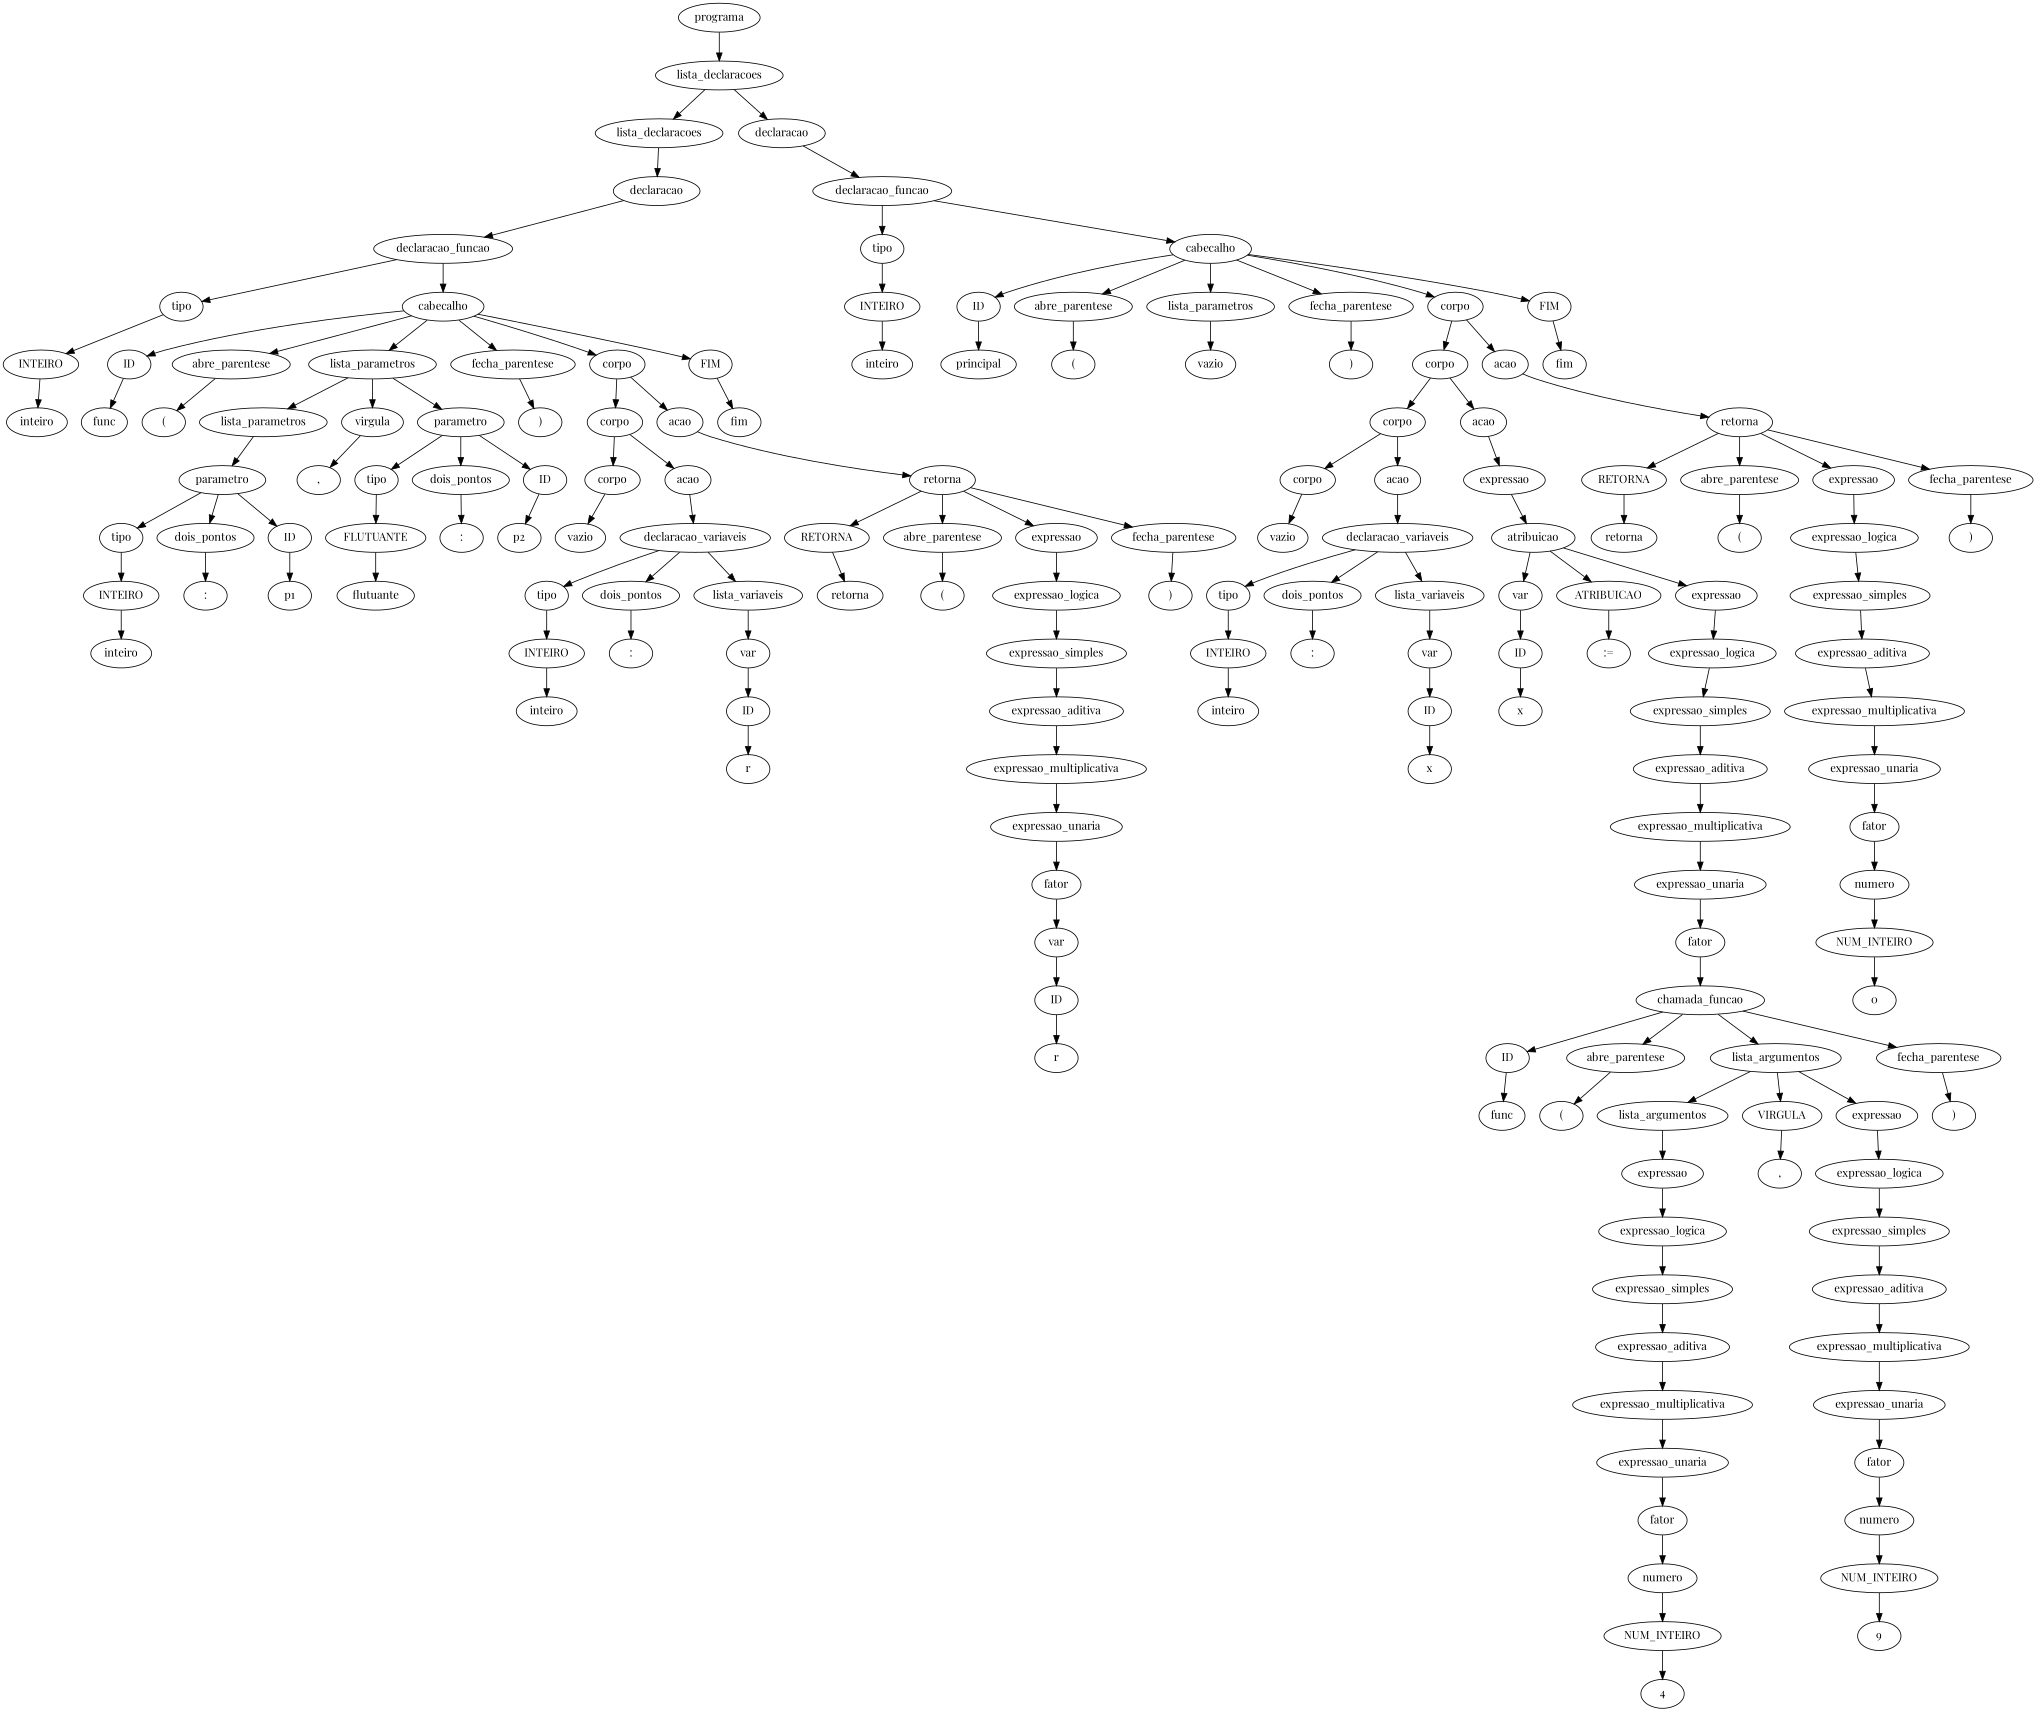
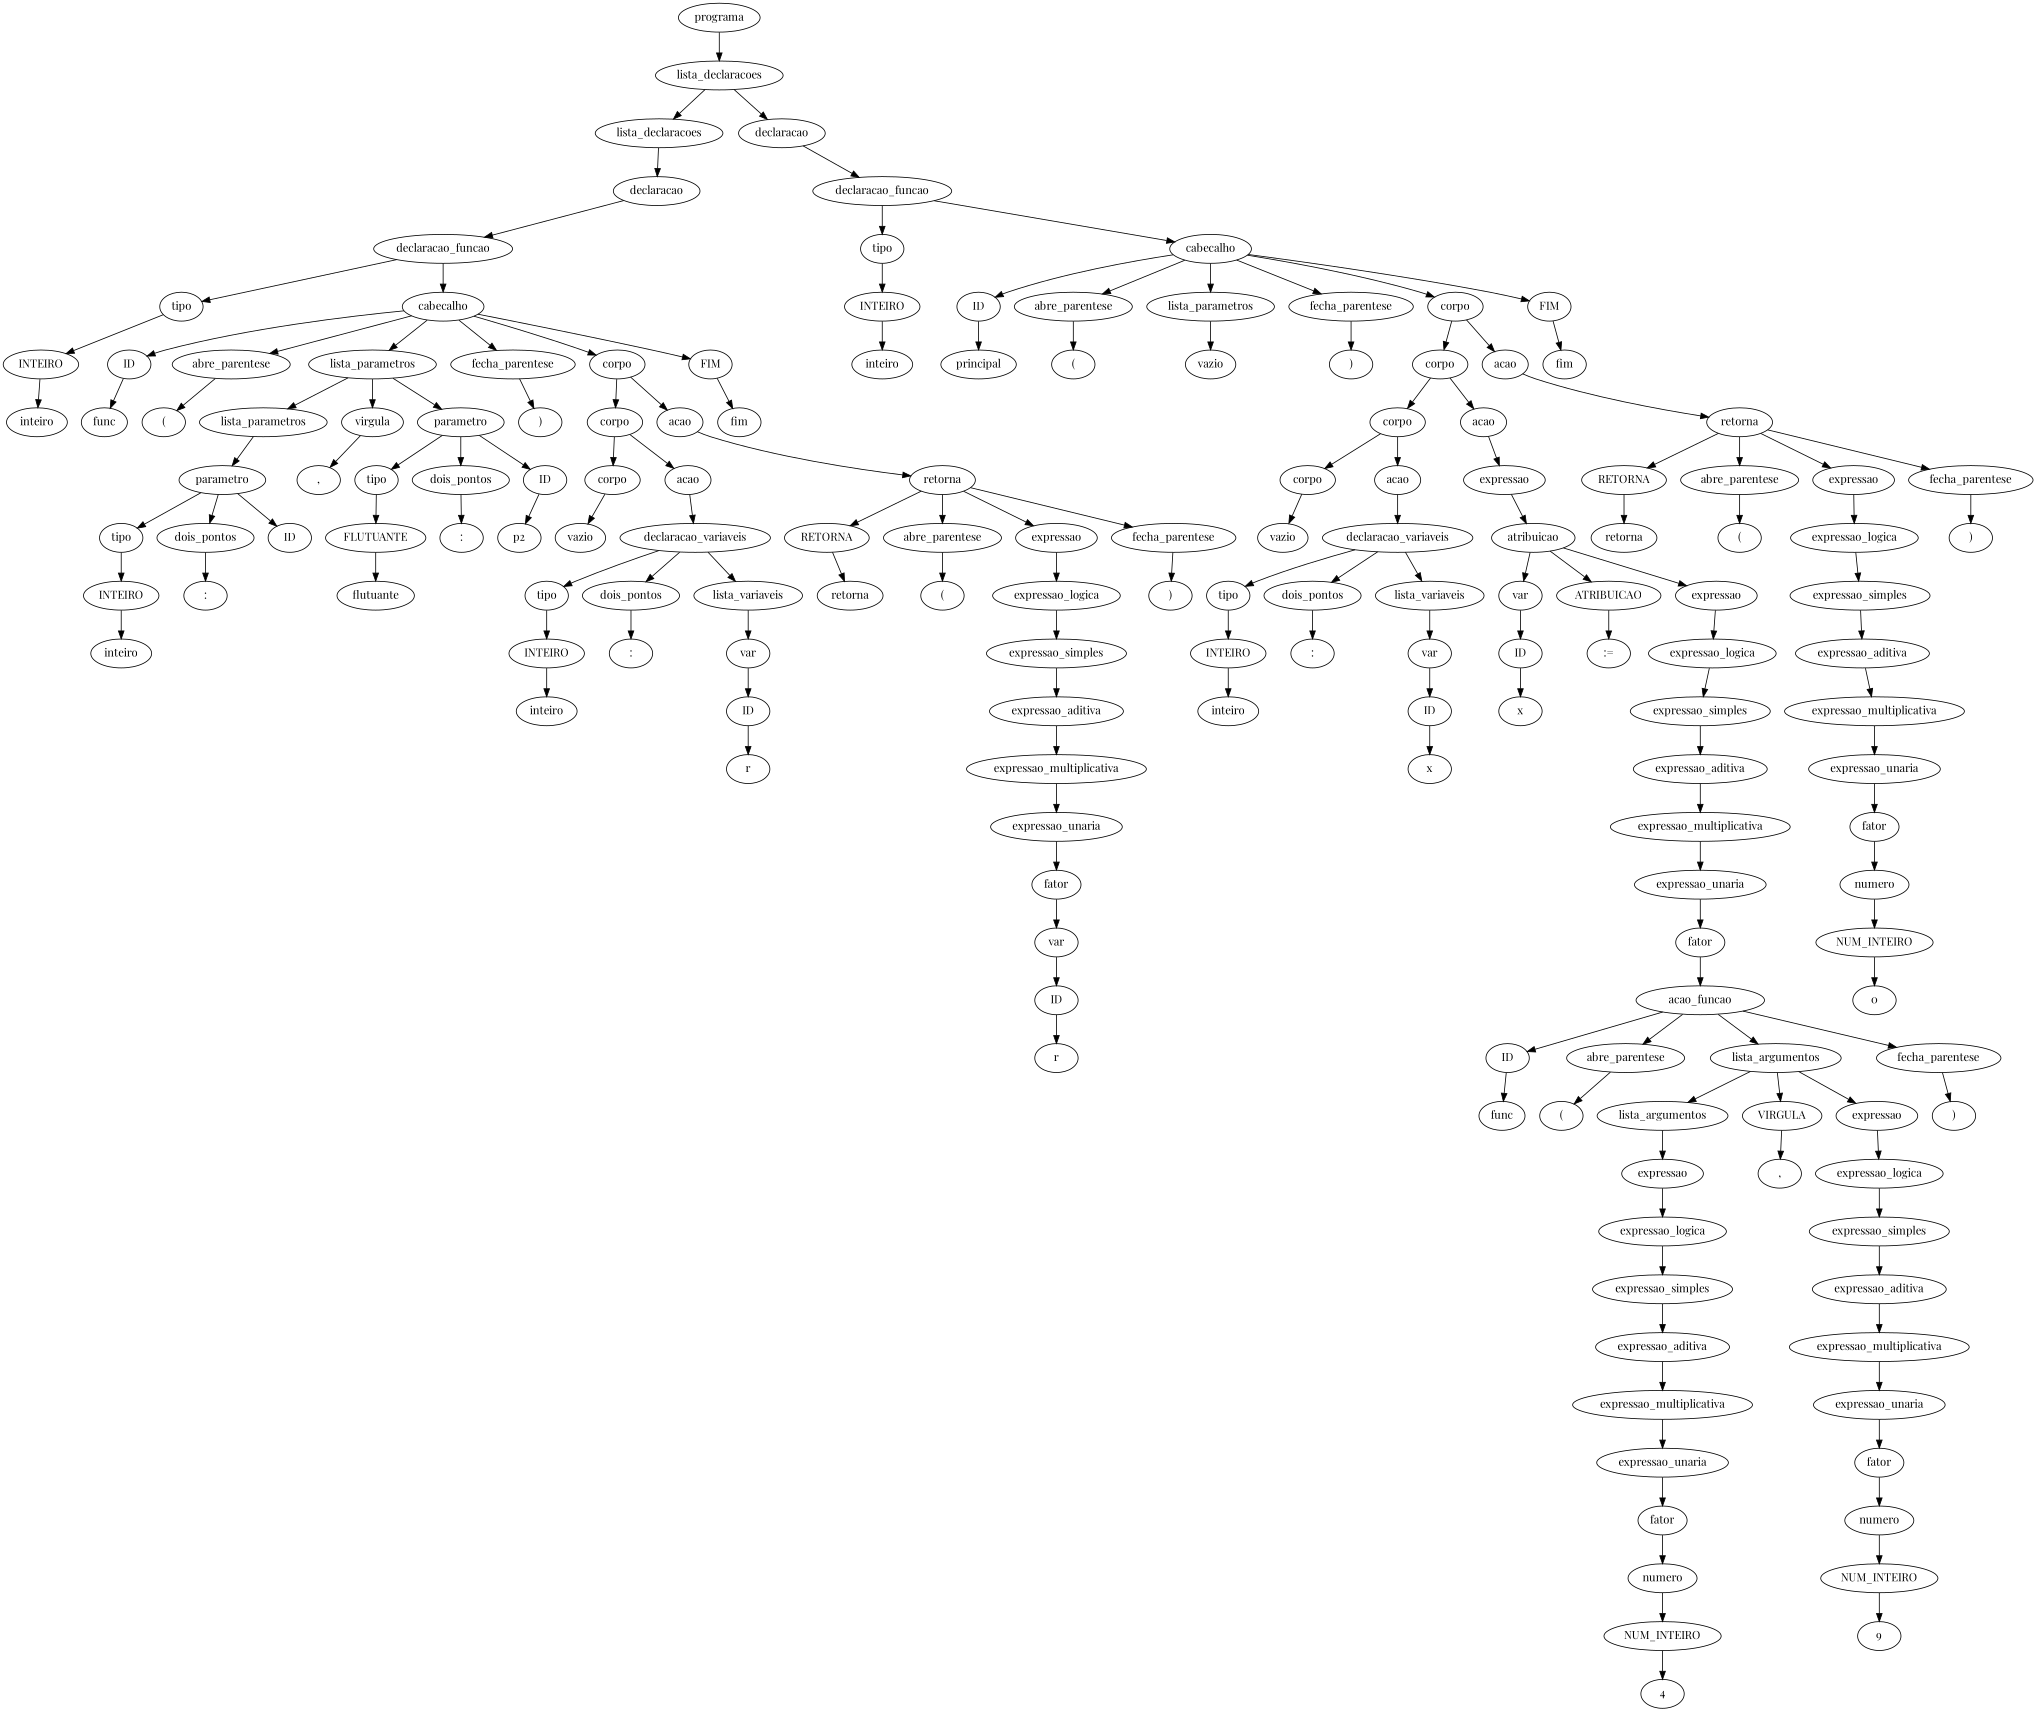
(290, 596) -> none
(1700, 1000) -> (1700, 1000)
